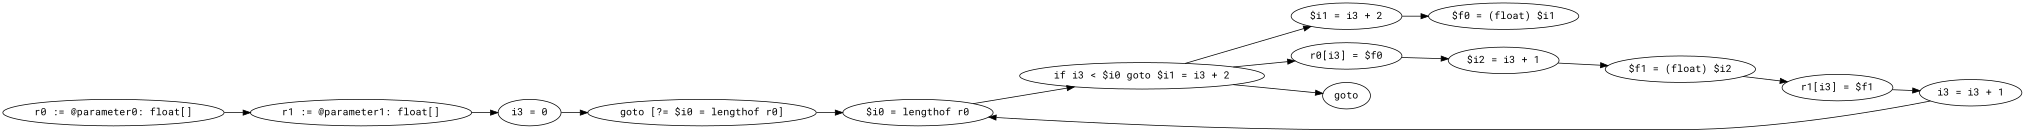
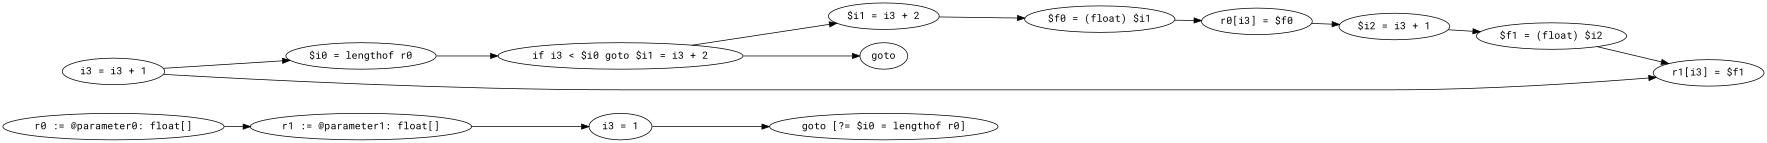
(1260, 64) -> (1184, 20)
(1902, 90) -> (906, 90)
(530, 113) -> (620, 127)
(826, 113) -> none
